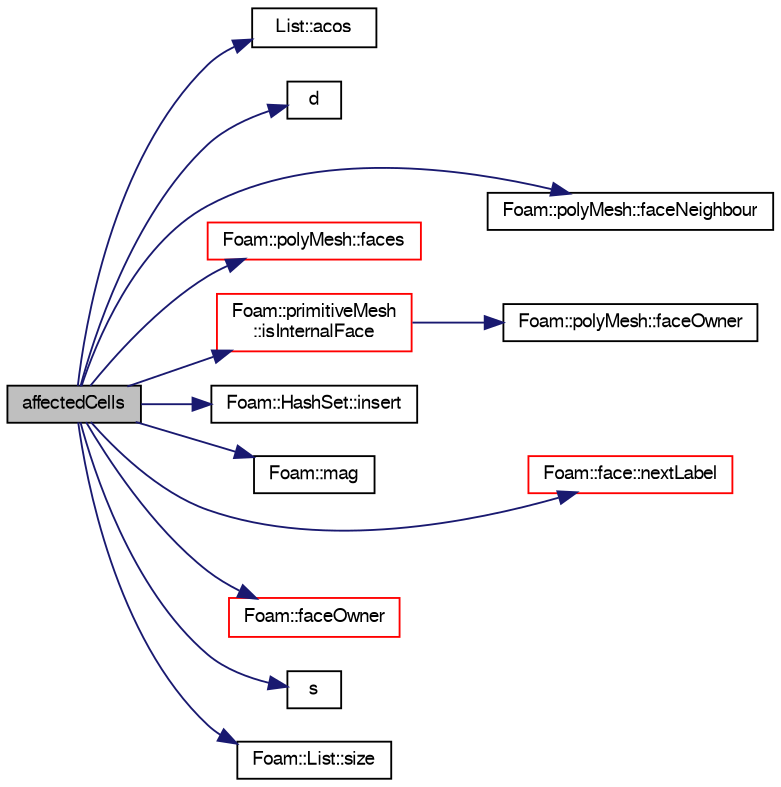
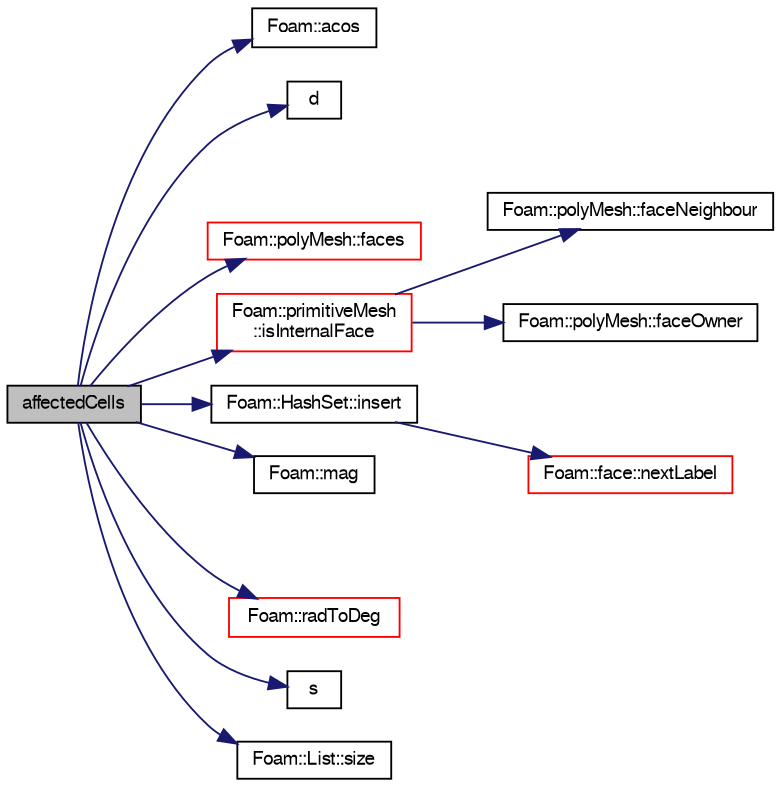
(314, 28) -> (314, 28)
(266, 183) -> (478, 265)
(310, 529) -> (463, 437)
(314, 617) -> (314, 617)
